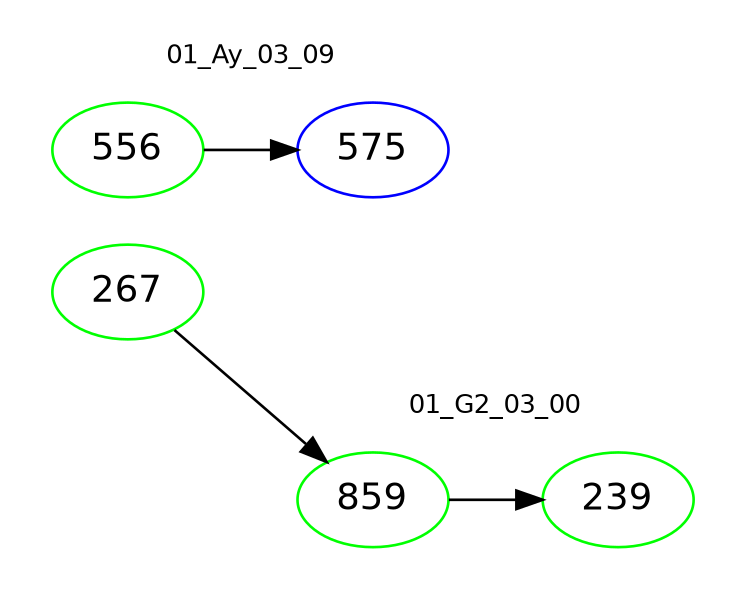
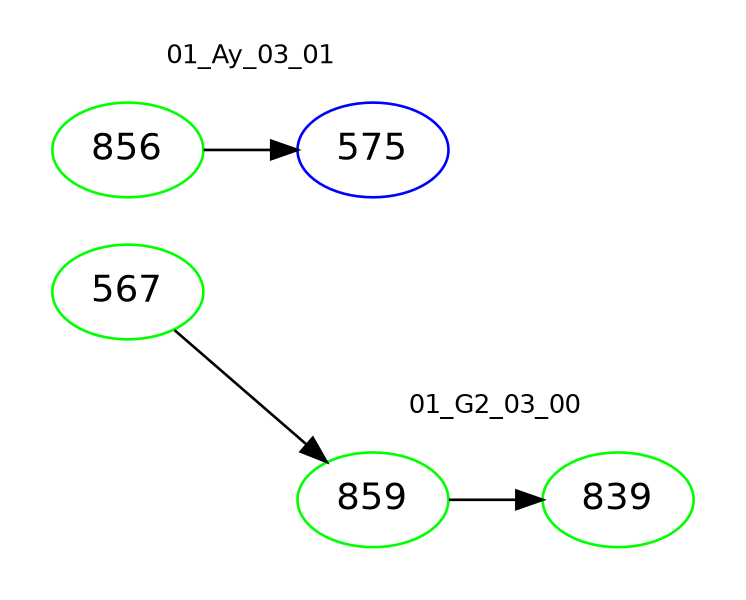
(250, 57) -> (250, 57)
(128, 150) -> (128, 150)
(128, 292) -> (128, 292)
(618, 500) -> (618, 500)
